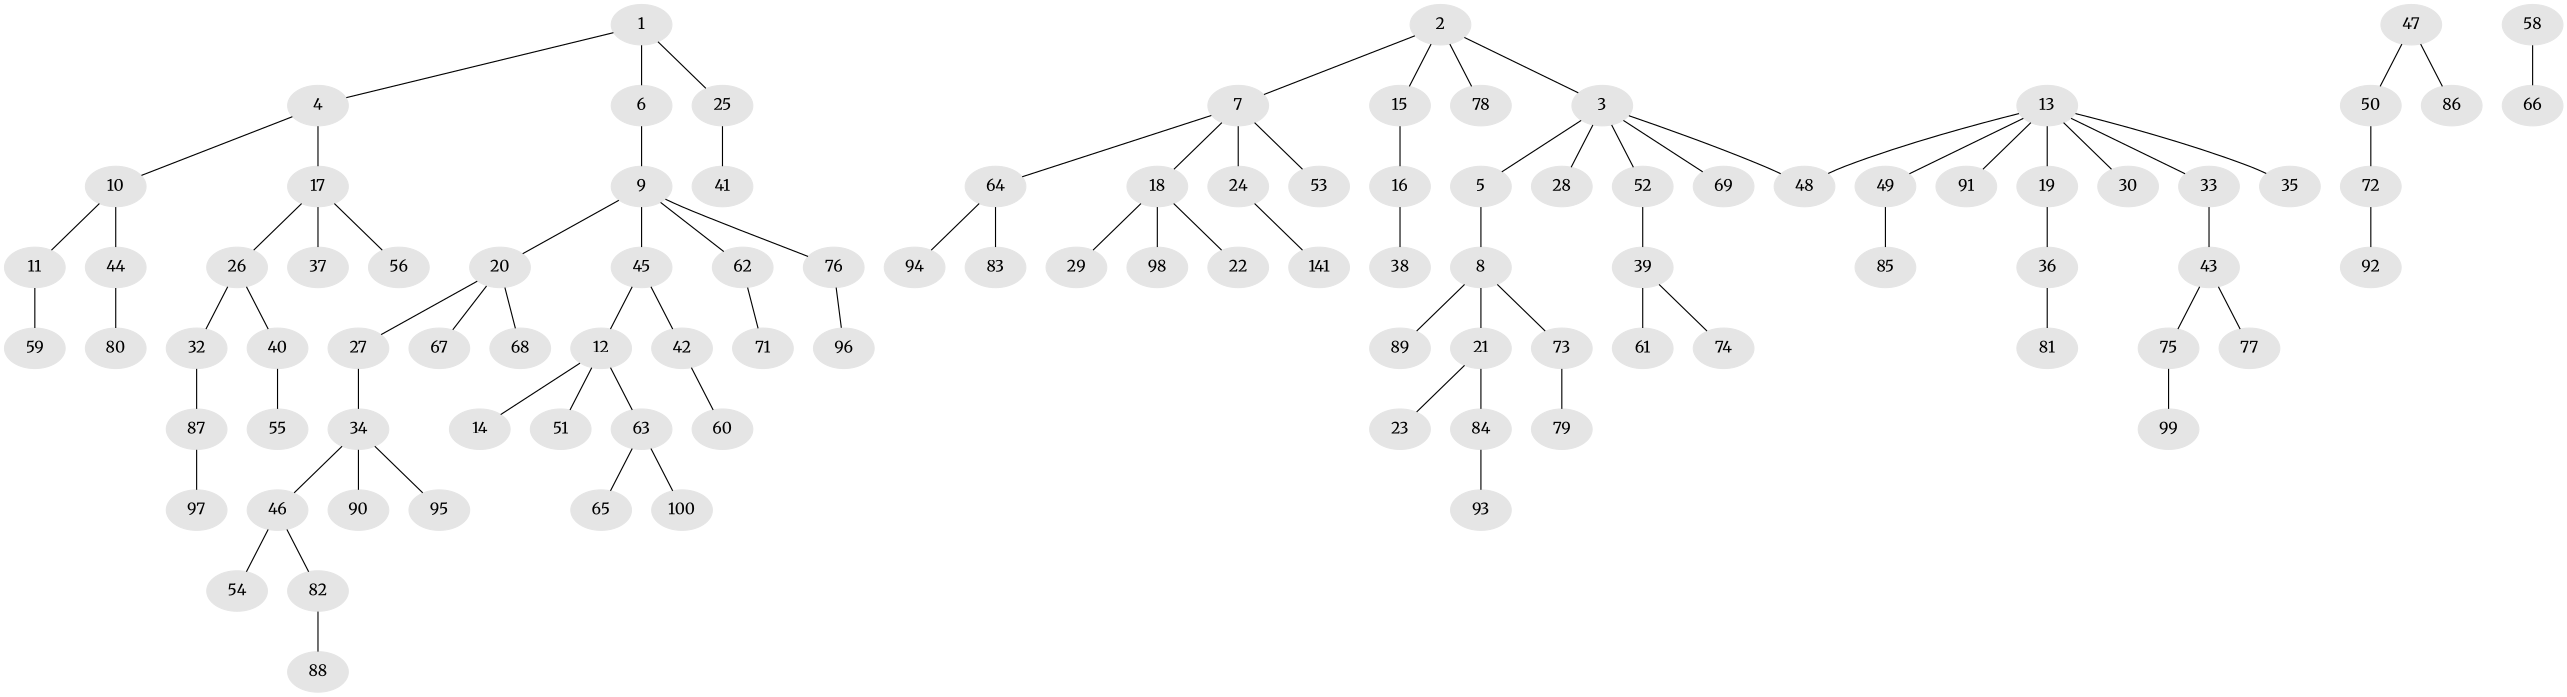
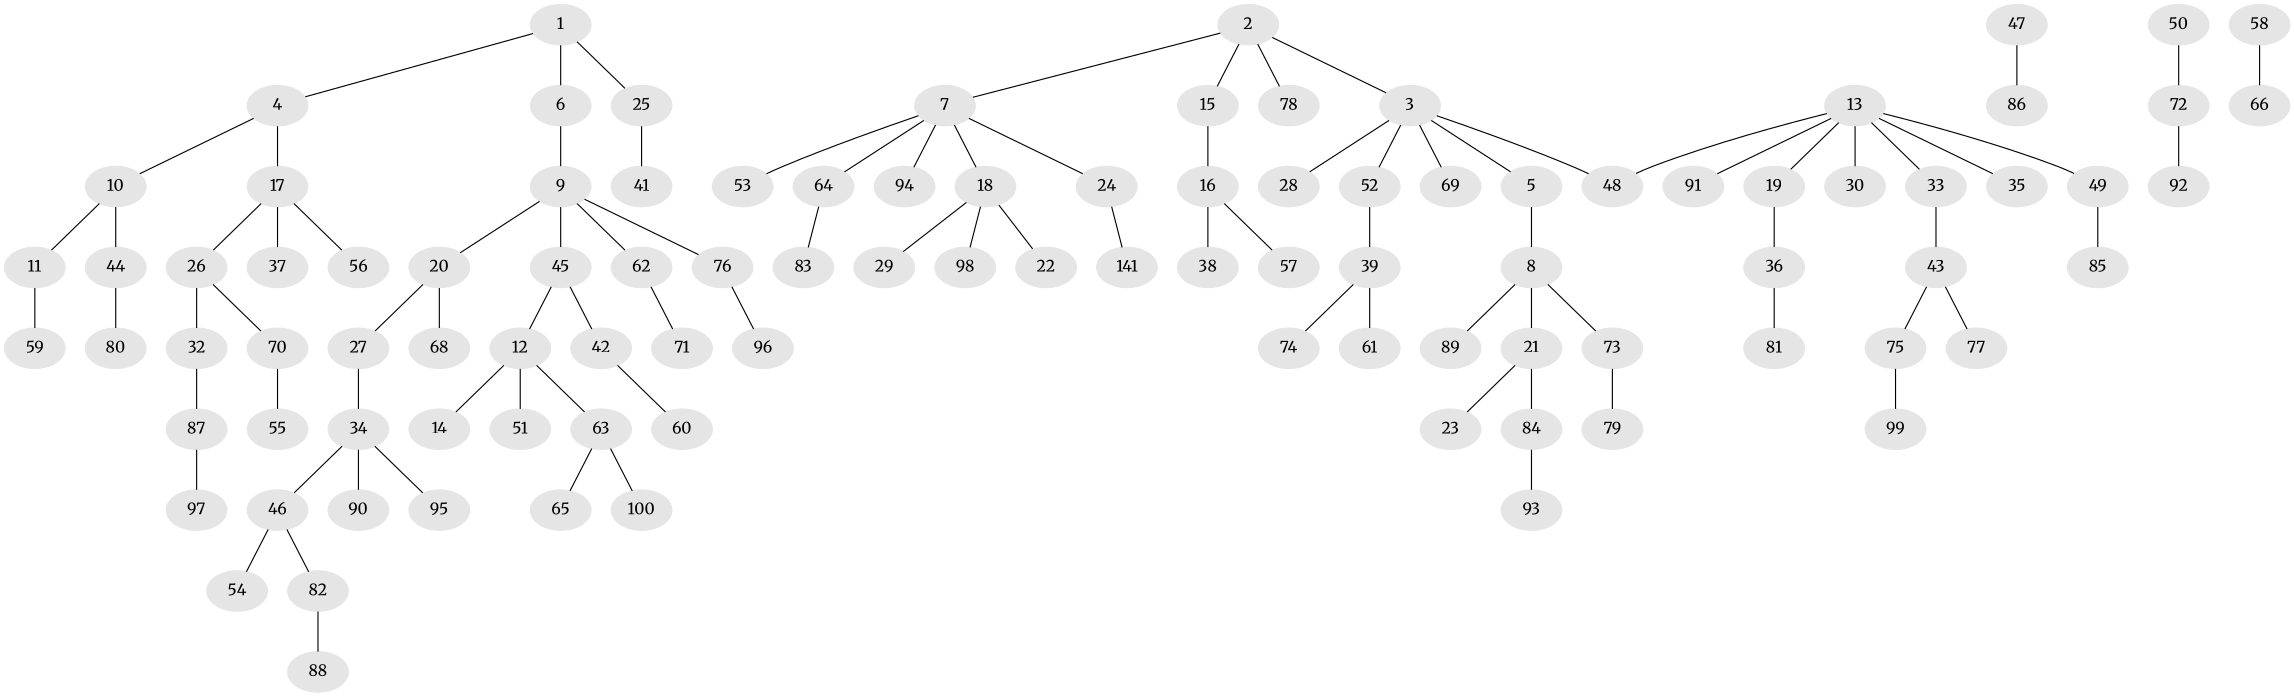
(2391, 65) -> none
(955, 227) -> (925, 146)
none -> (1289, 267)
(278, 348) -> (278, 348)
(439, 348) -> none
